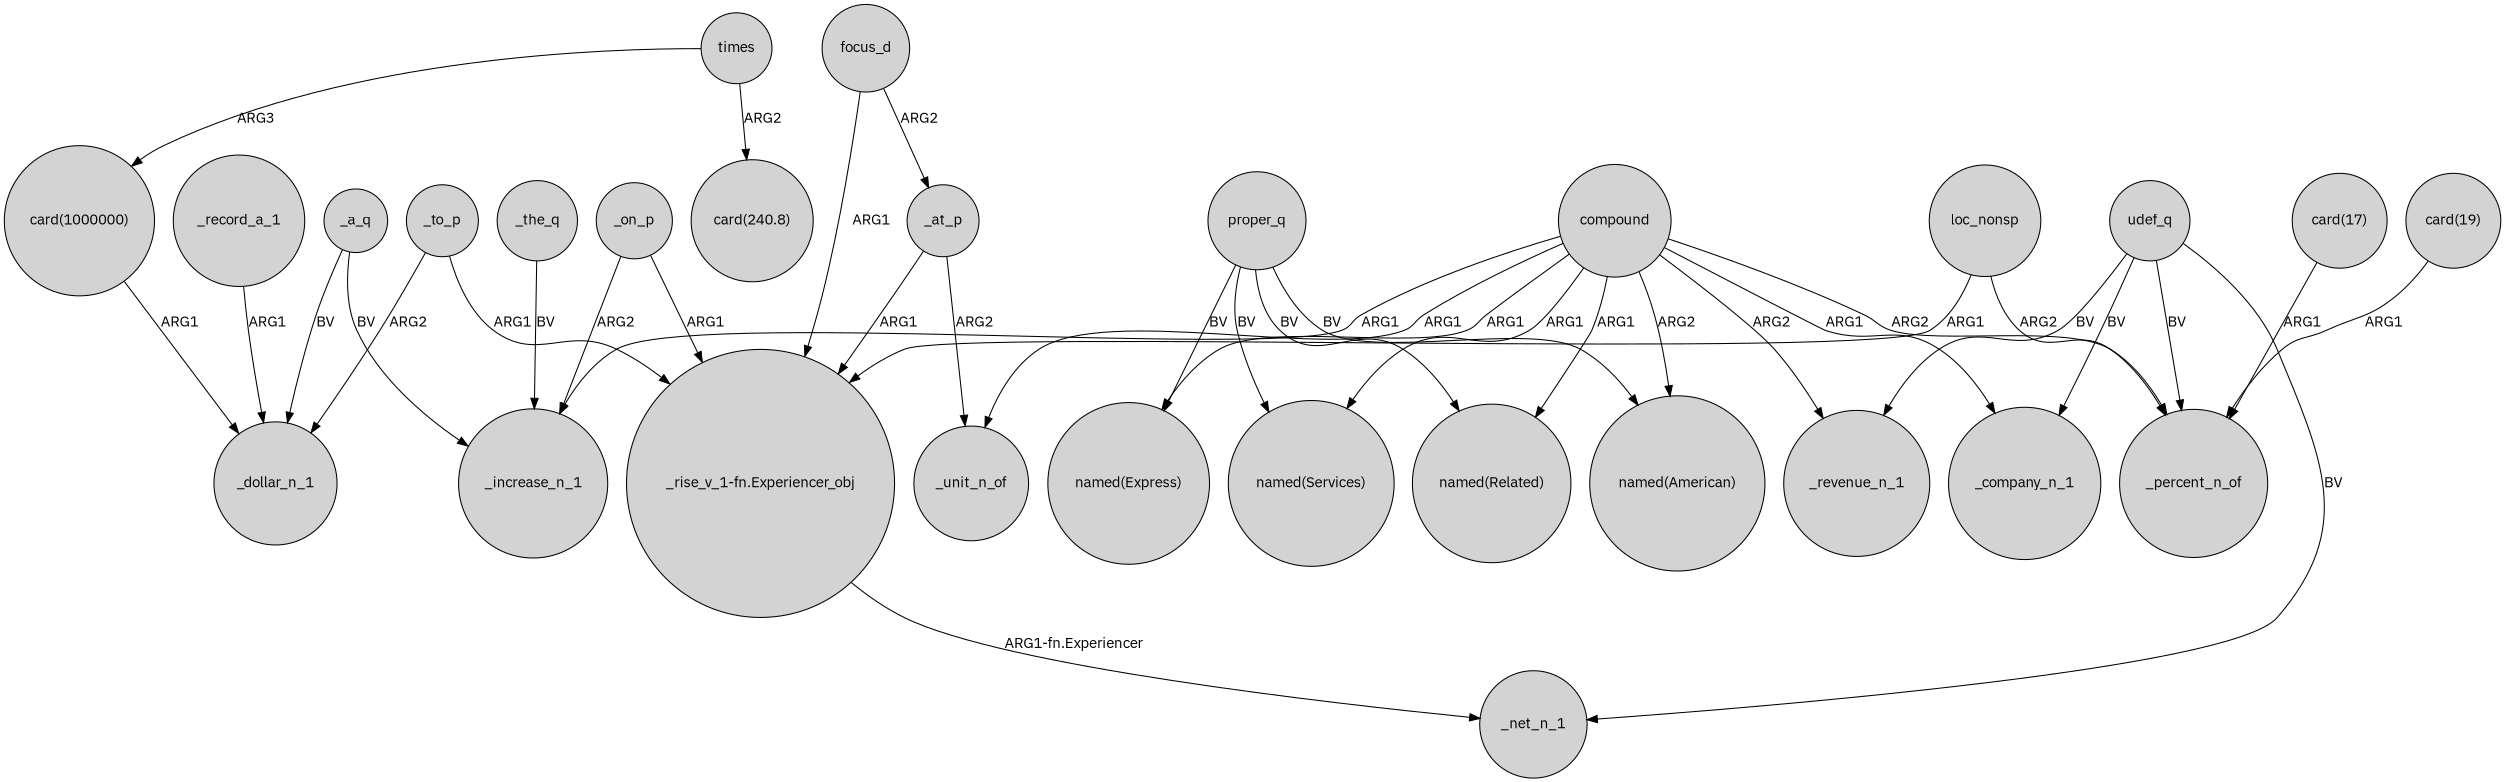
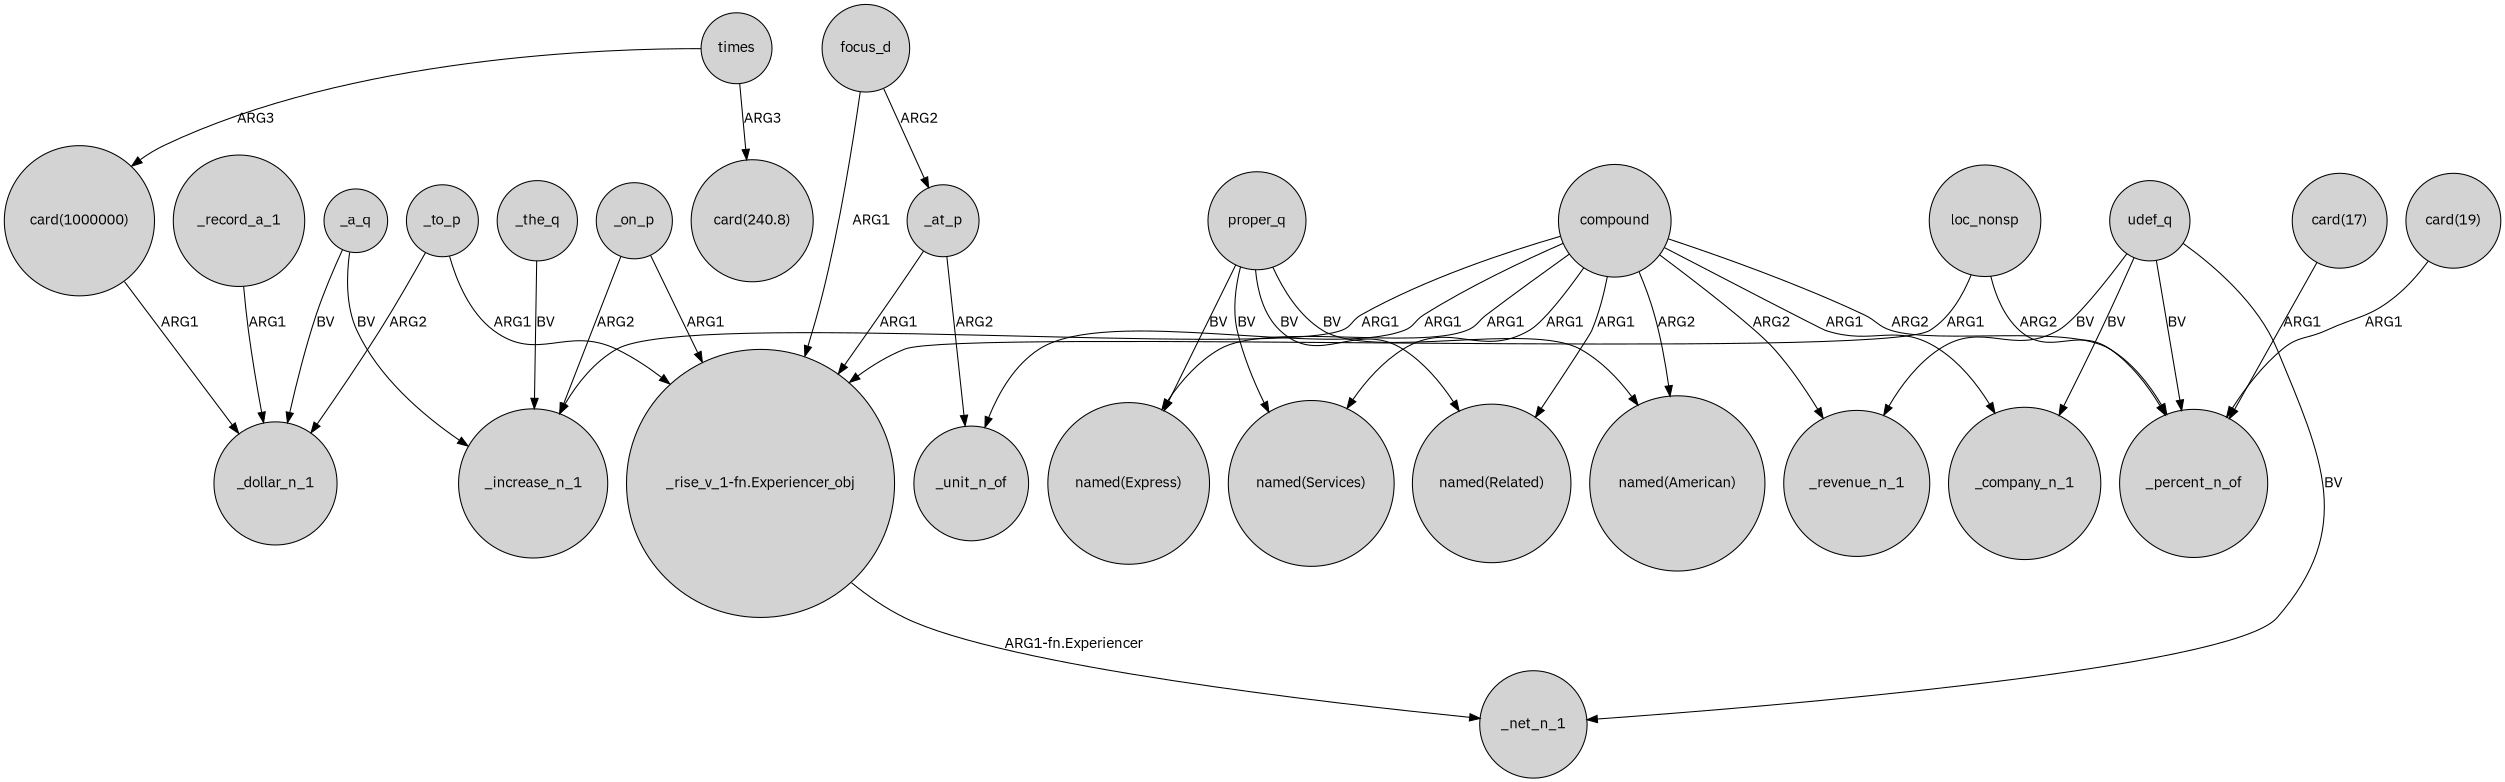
(763, 119) -> (763, 119)
